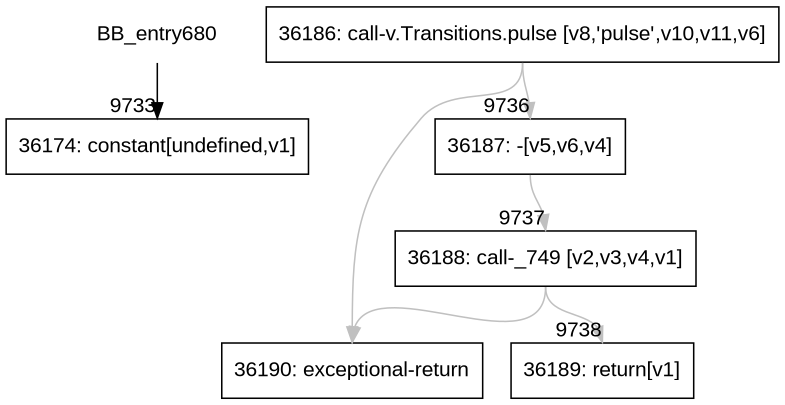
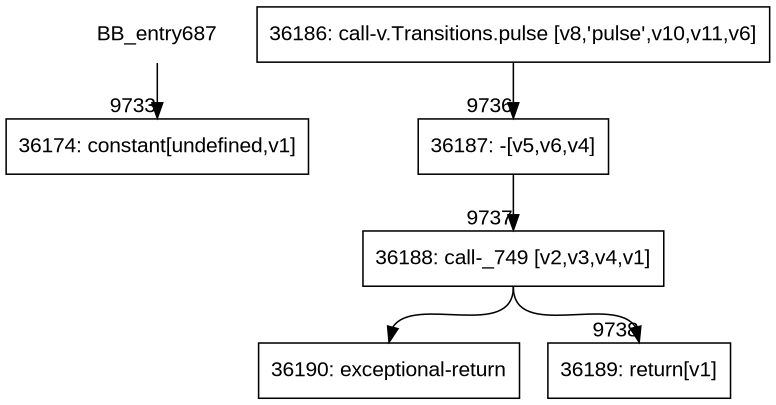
(157, 35) -> (157, 35)
(526, 87) -> (513, 83)
(391, 159) -> none
(535, 196) -> (513, 195)
(567, 312) -> (569, 315)
(457, 316) -> (459, 315)
